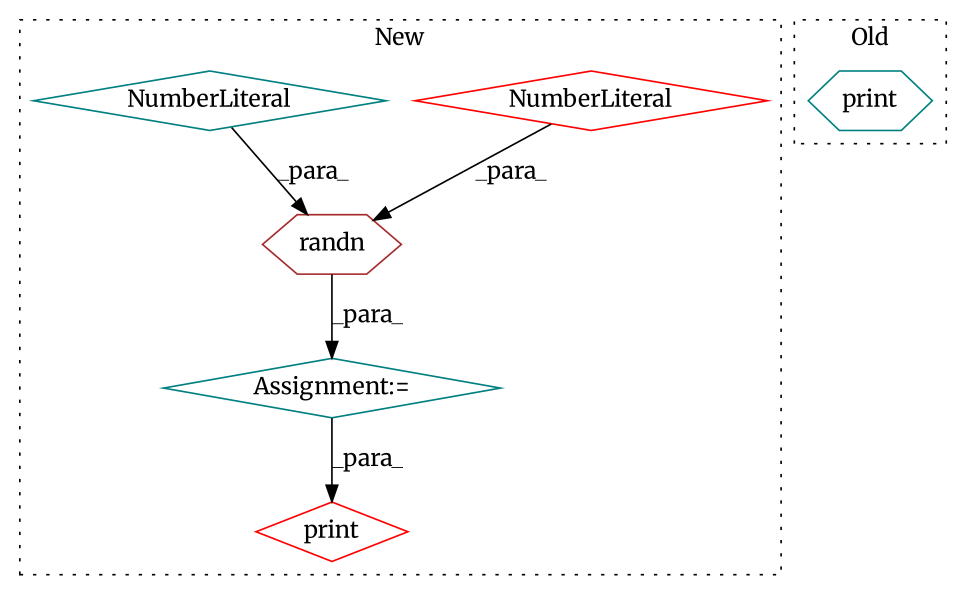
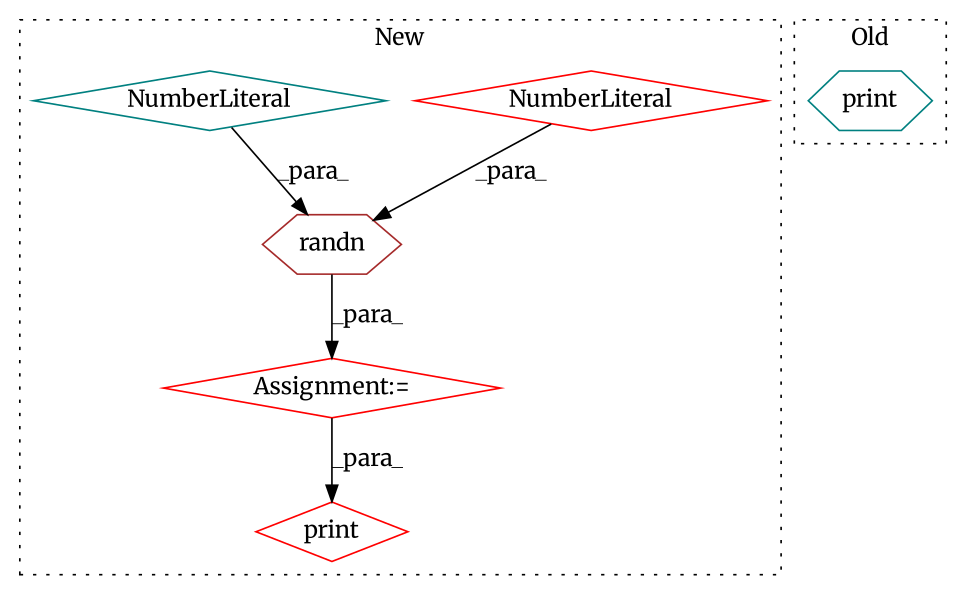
(332, 388) -> (332, 388)
